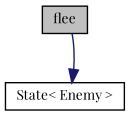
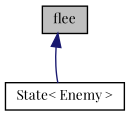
(74, 51) -> (56, 65)
